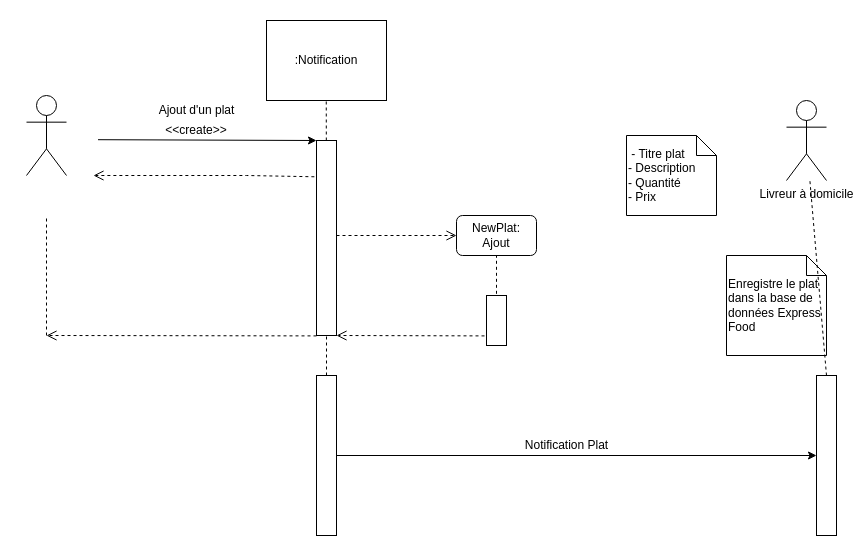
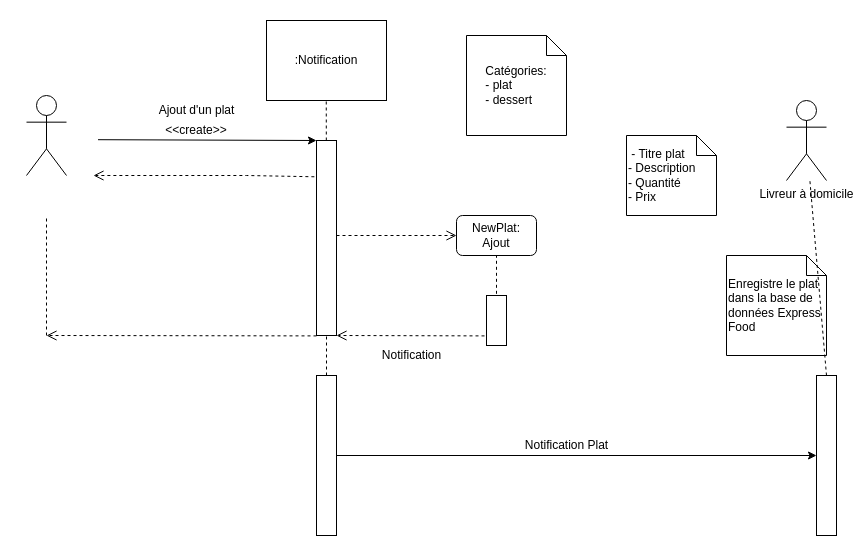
none -> (517, 86)
none -> (412, 356)
